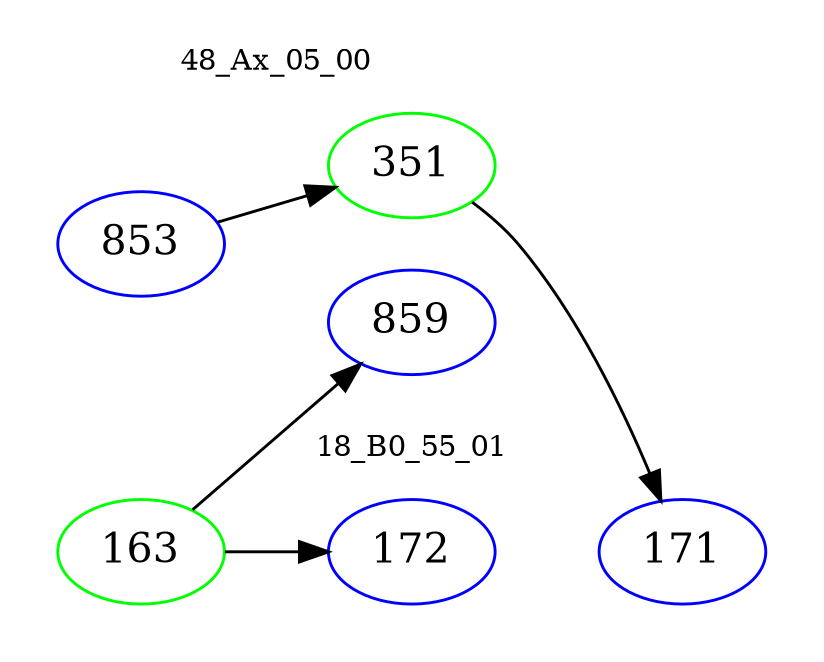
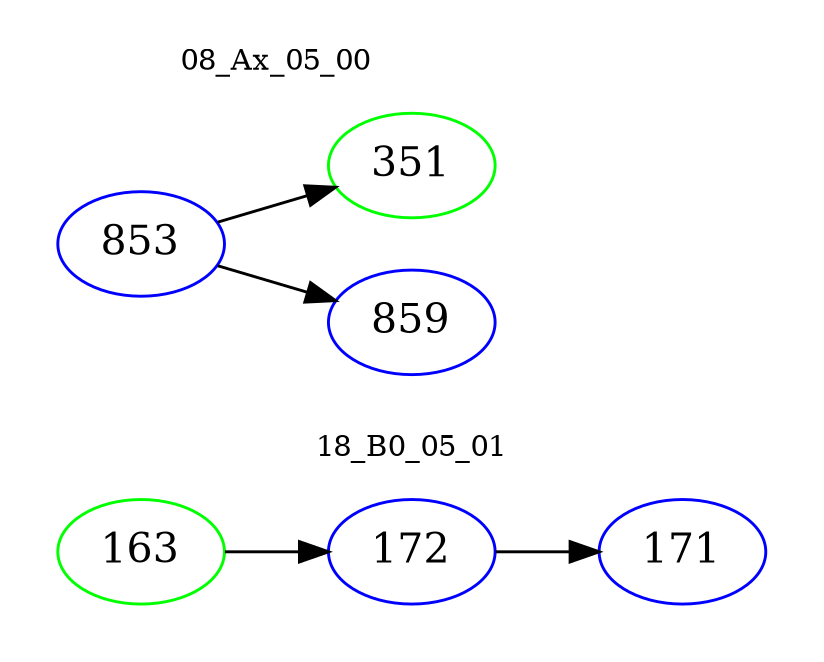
(276, 62) -> (276, 62)
(577, 327) -> (533, 552)
(265, 447) -> (262, 279)
(412, 449) -> (412, 449)
